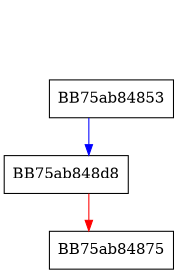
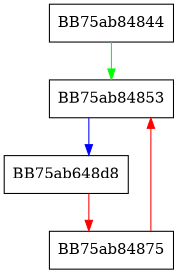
none -> (111, 23)
(66, 175) -> (66, 175)
none -> (151, 180)
